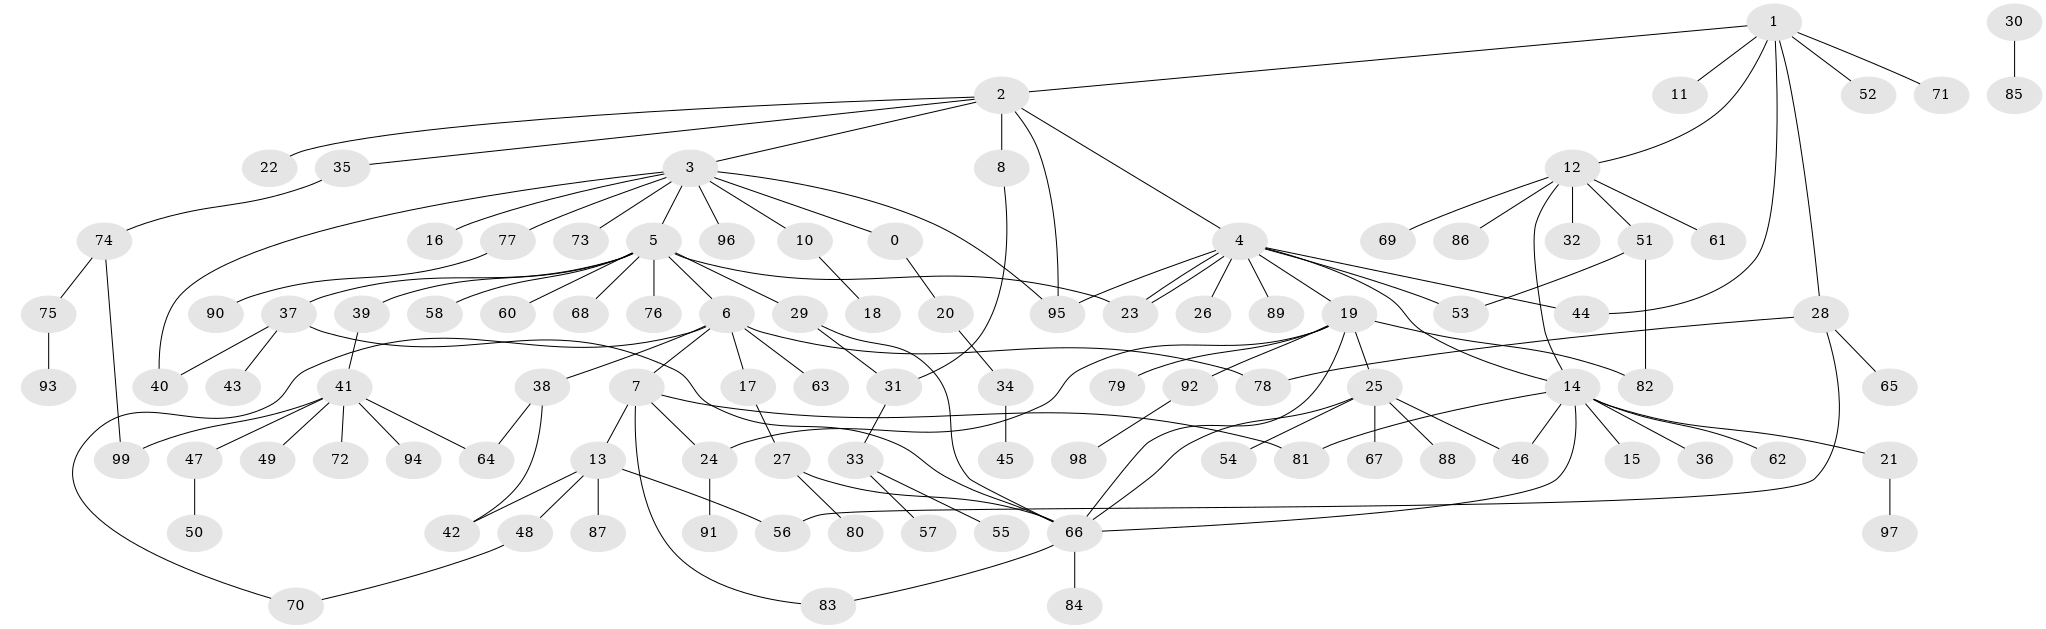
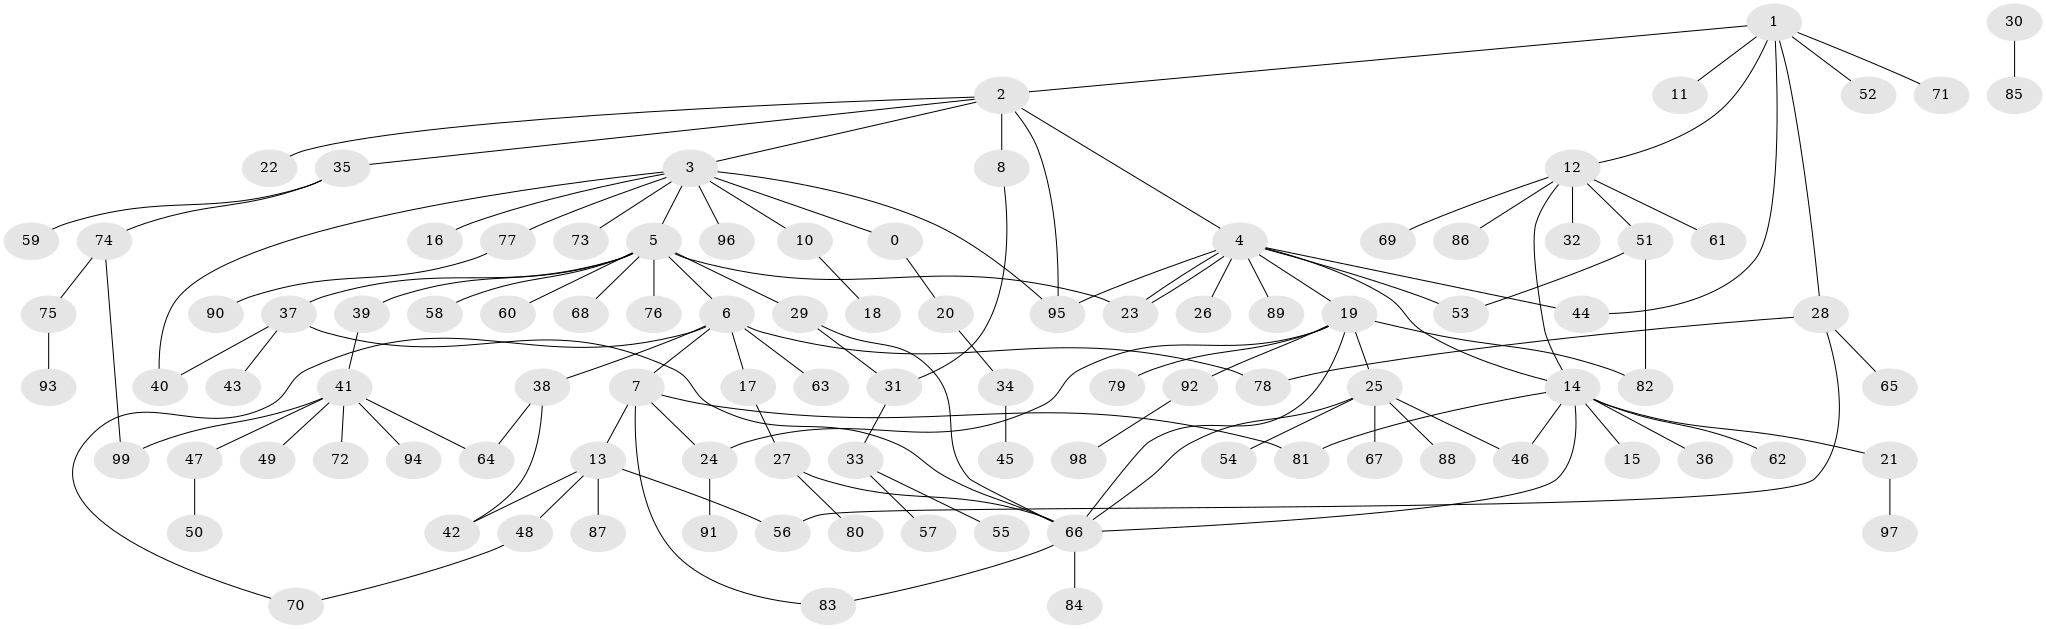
none -> (31, 241)
